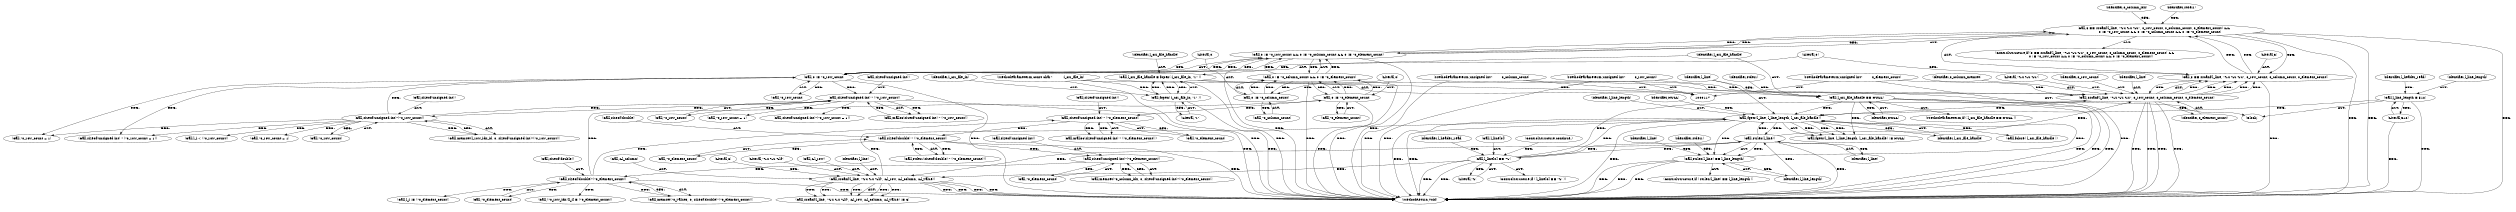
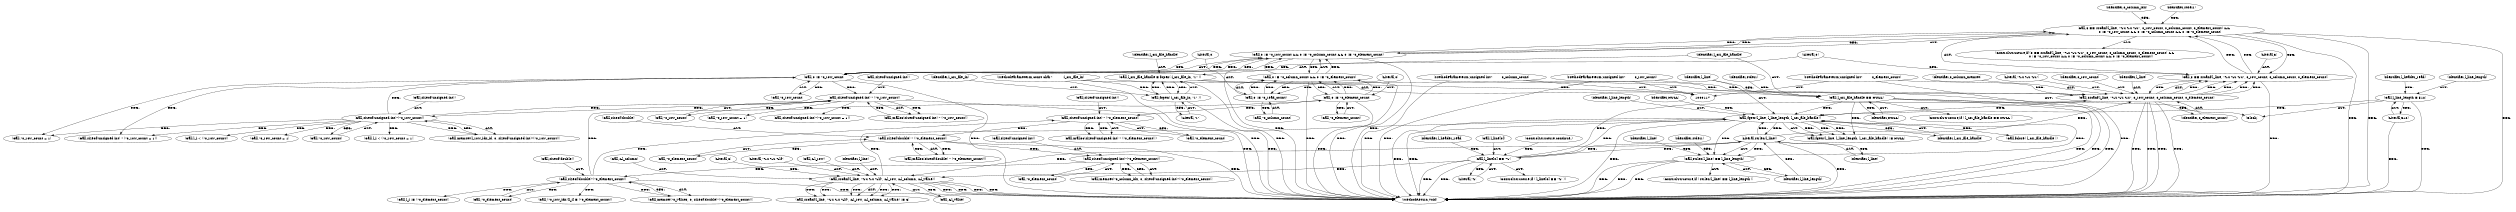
(1266, 98) -> (1266, 98)
(1971, 118) -> (1971, 118)
none -> (389, 139)
(1760, 139) -> (1760, 139)
(945, 159) -> (945, 159)
none -> (952, 200)
